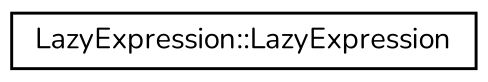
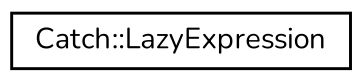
(244, 41) -> (181, 41)
